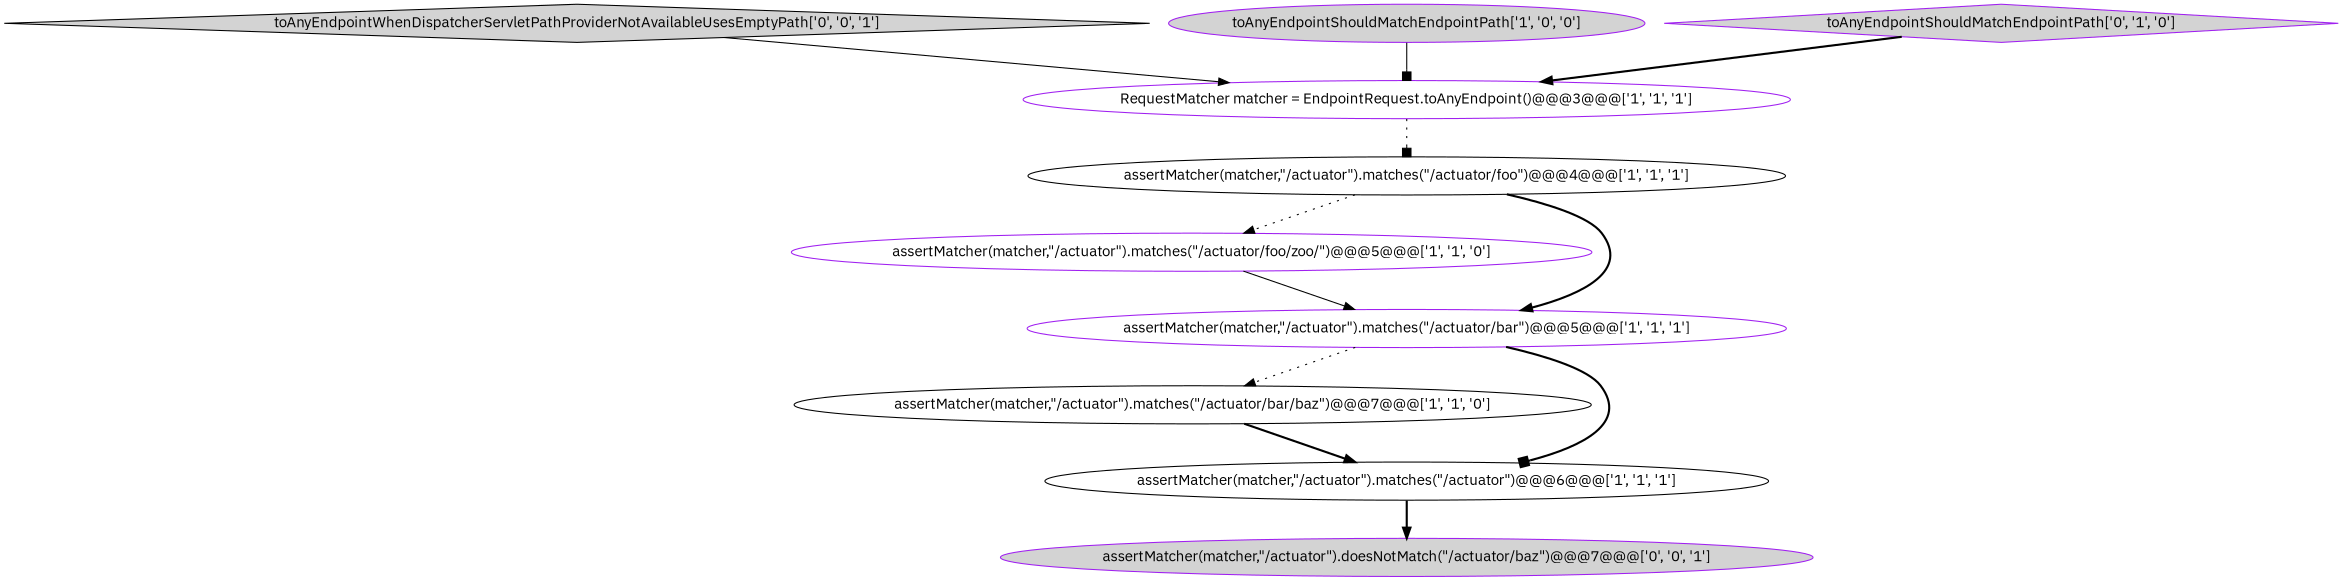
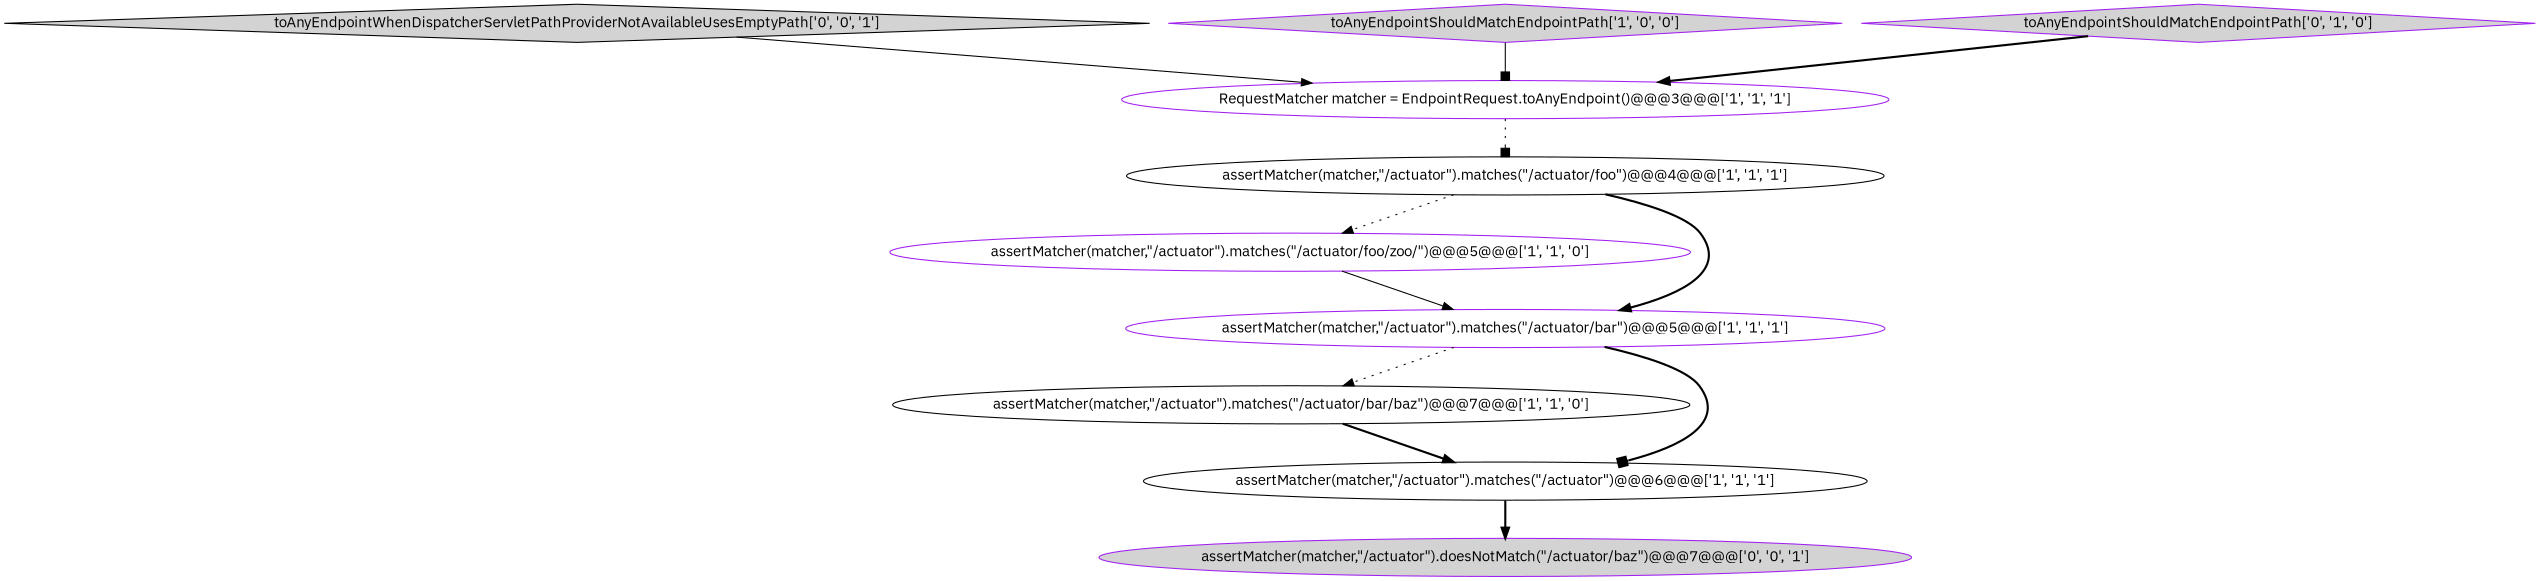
(1407, 23) -> (1505, 23)
